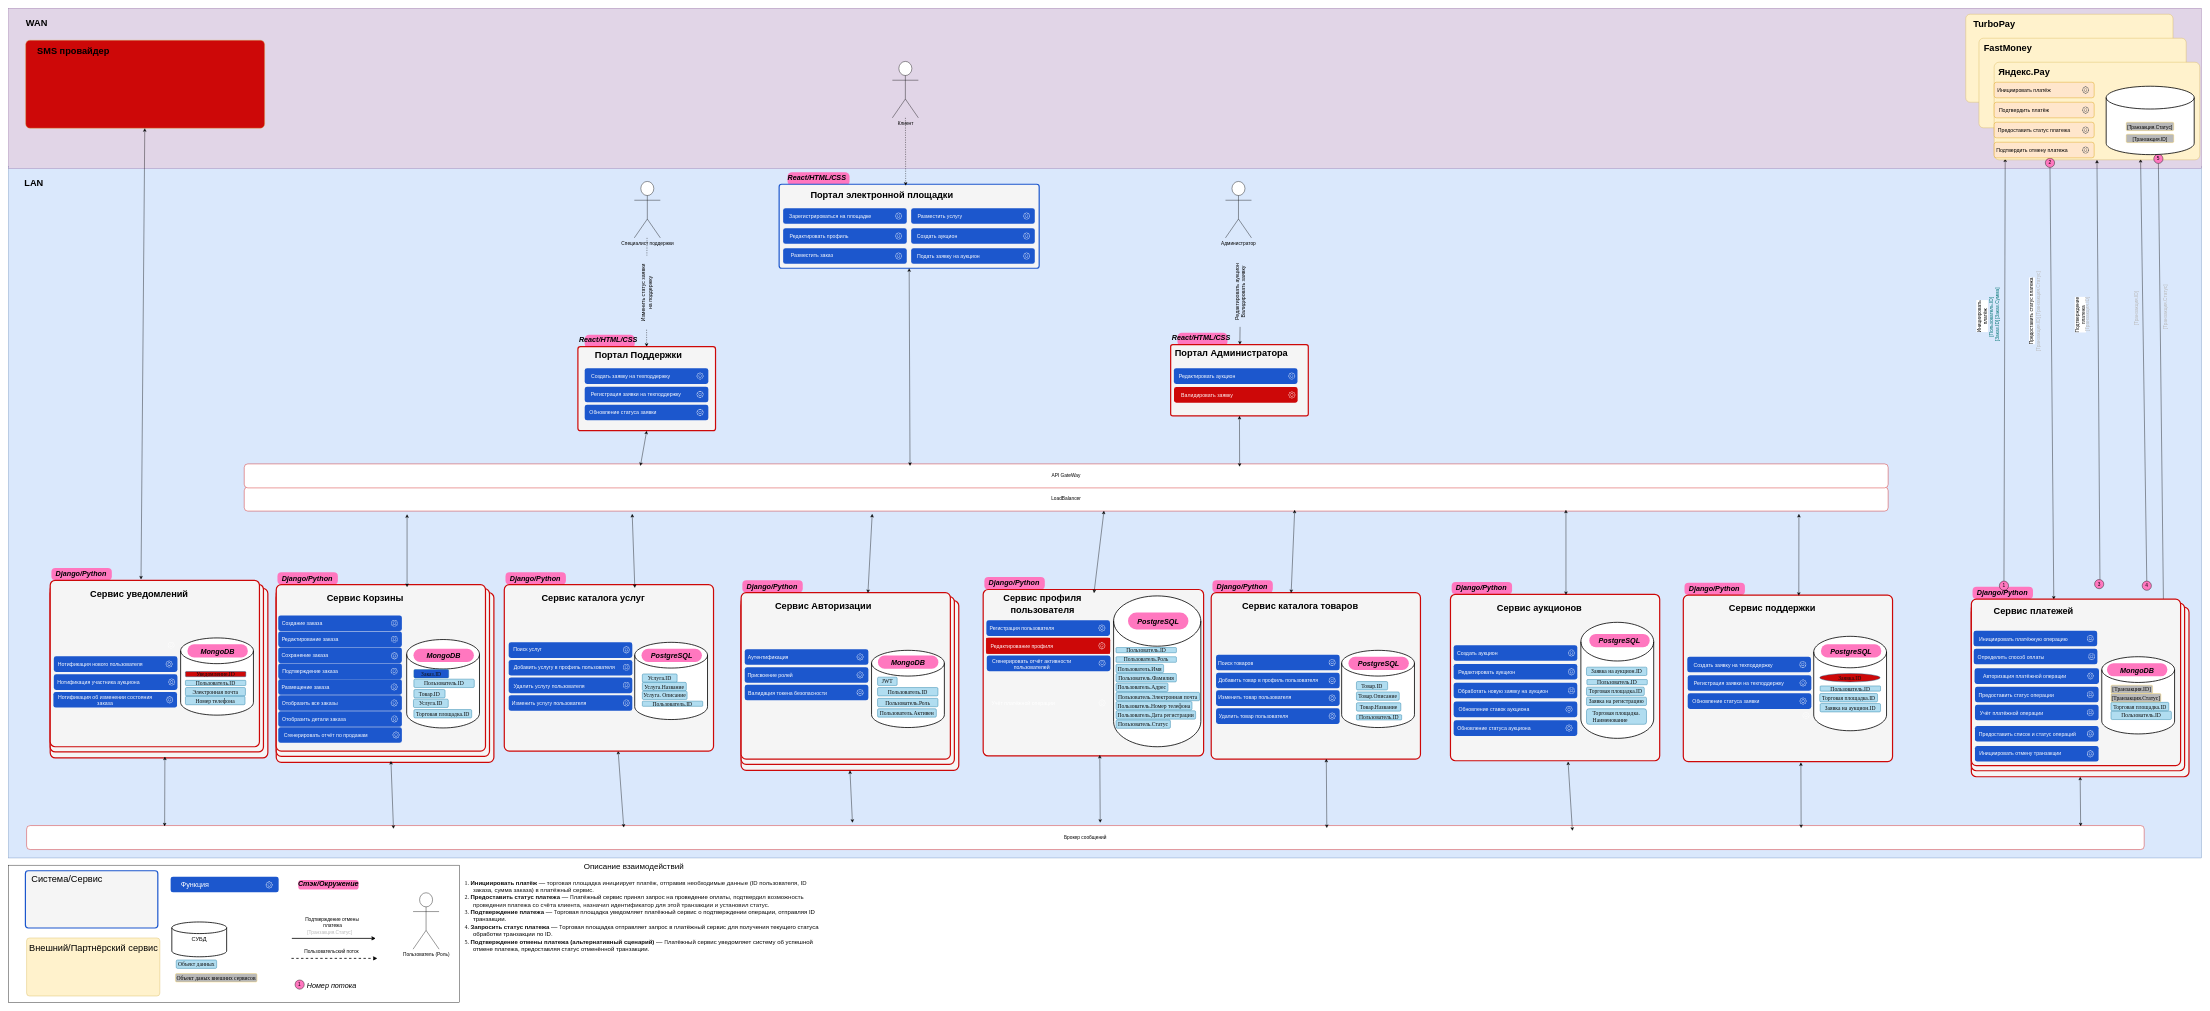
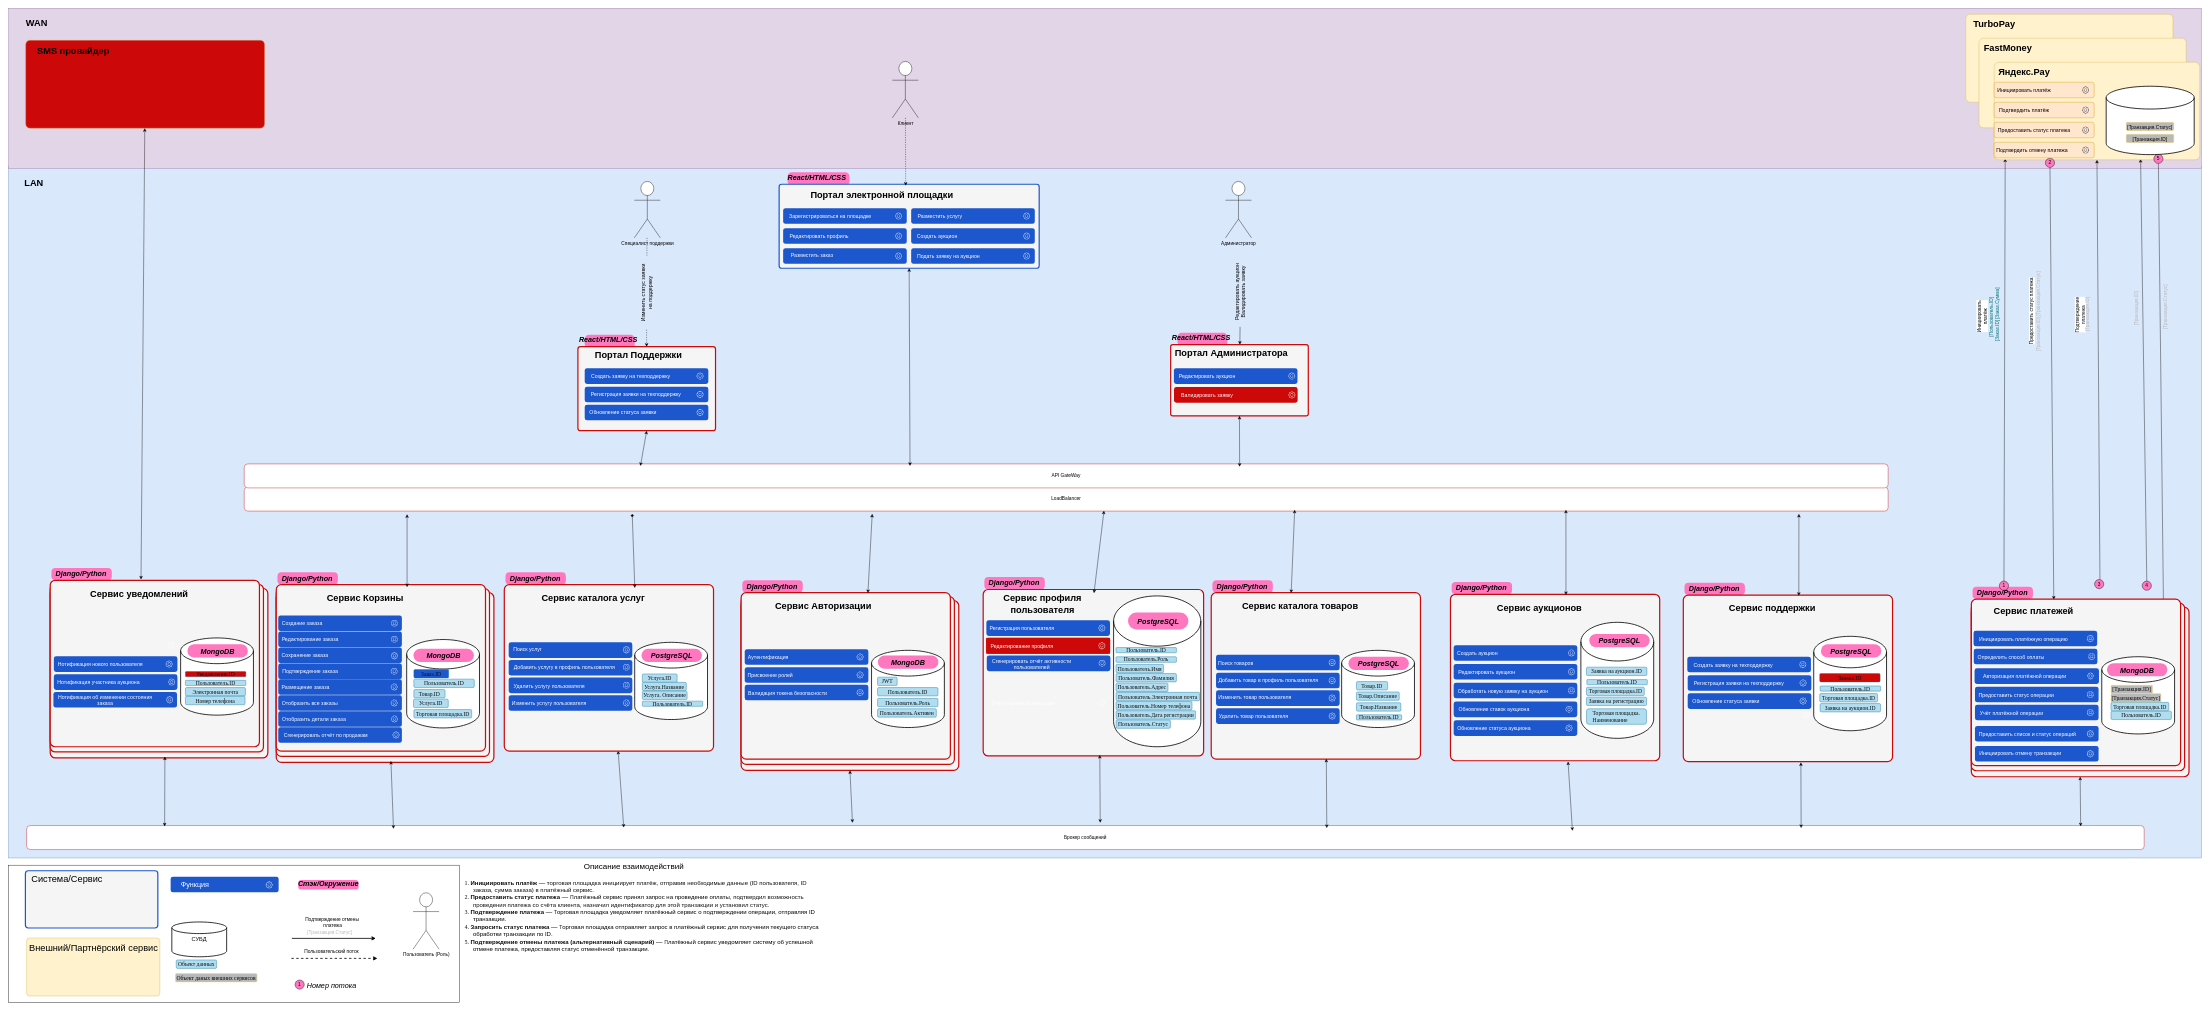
(632, 517) -> (632, 518)
(1850, 678) -> (1850, 678)
